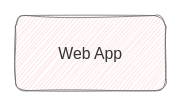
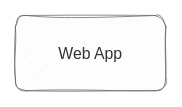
(90, 53) -> (90, 53)
